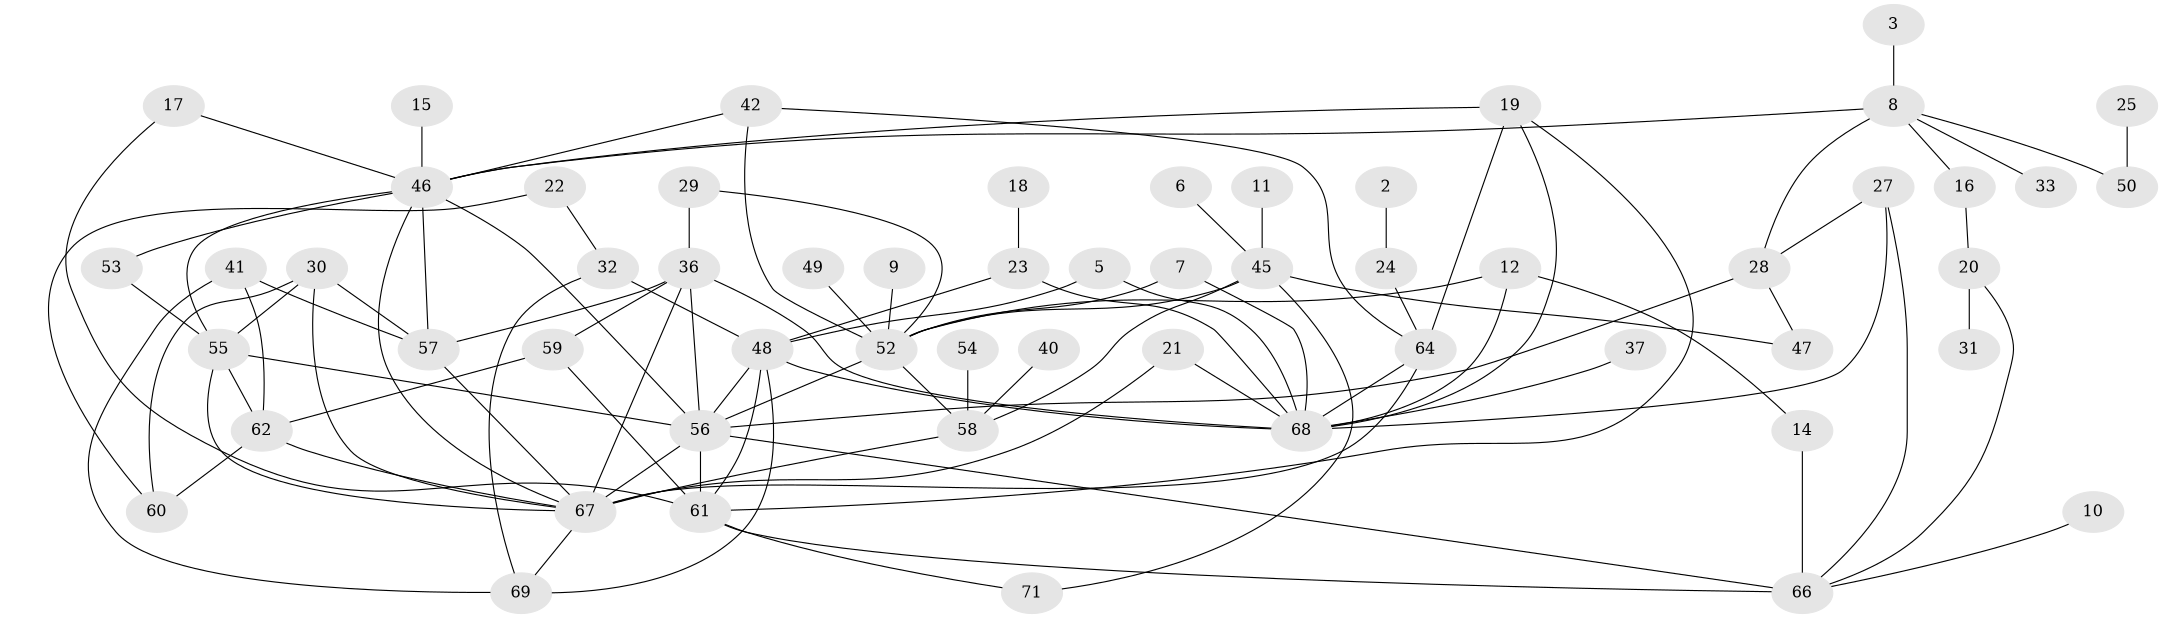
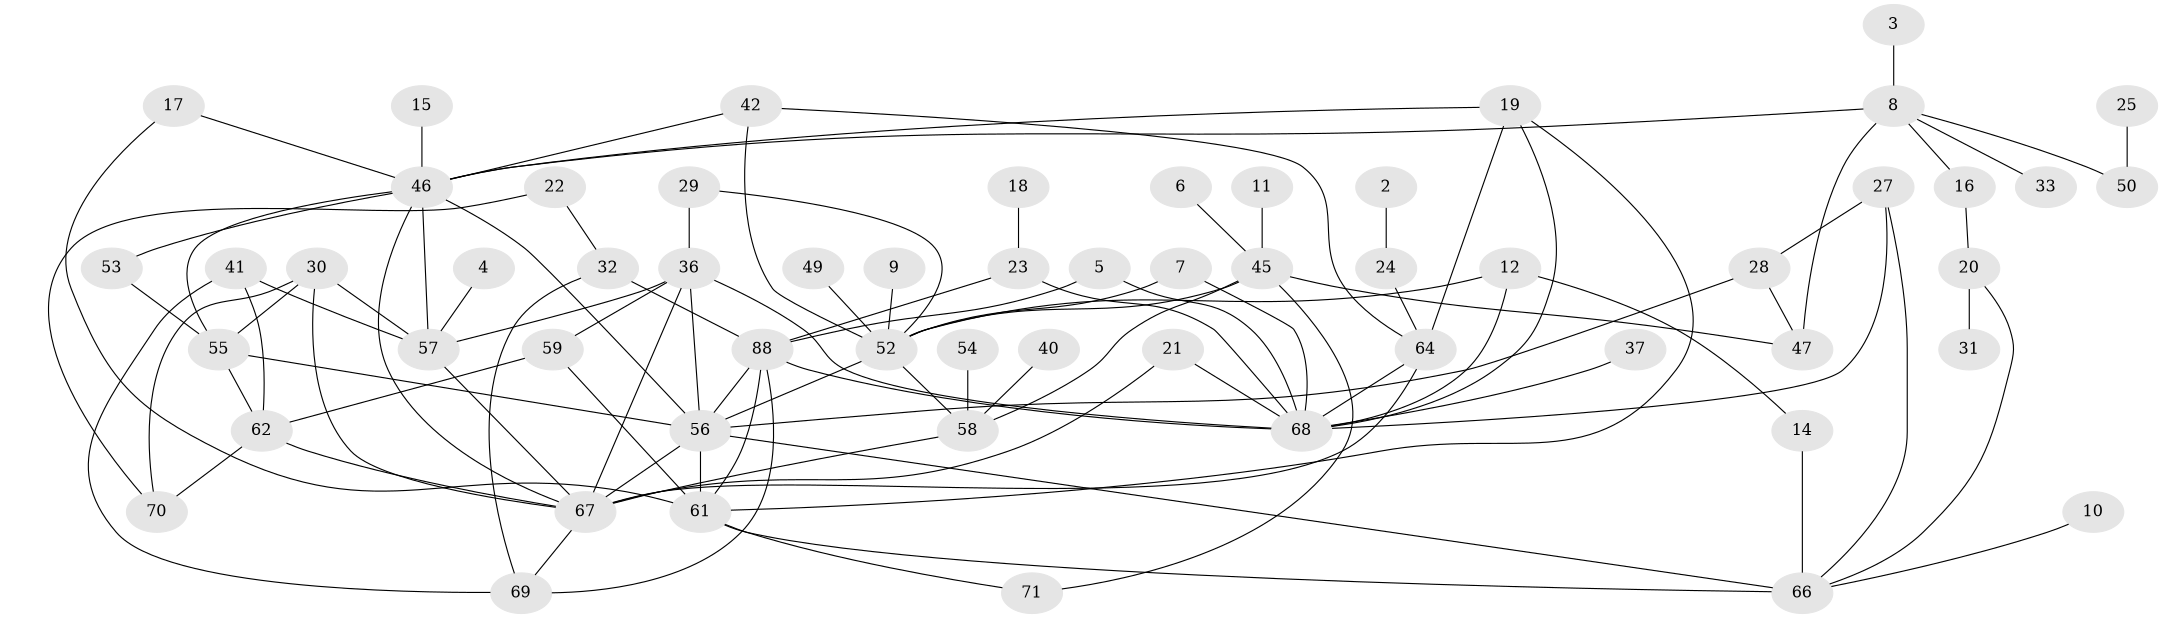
(1802, 171) -> (1825, 214)
none -> (484, 268)
(763, 350) -> (763, 350)
(363, 497) -> none
(157, 512) -> (157, 512)
